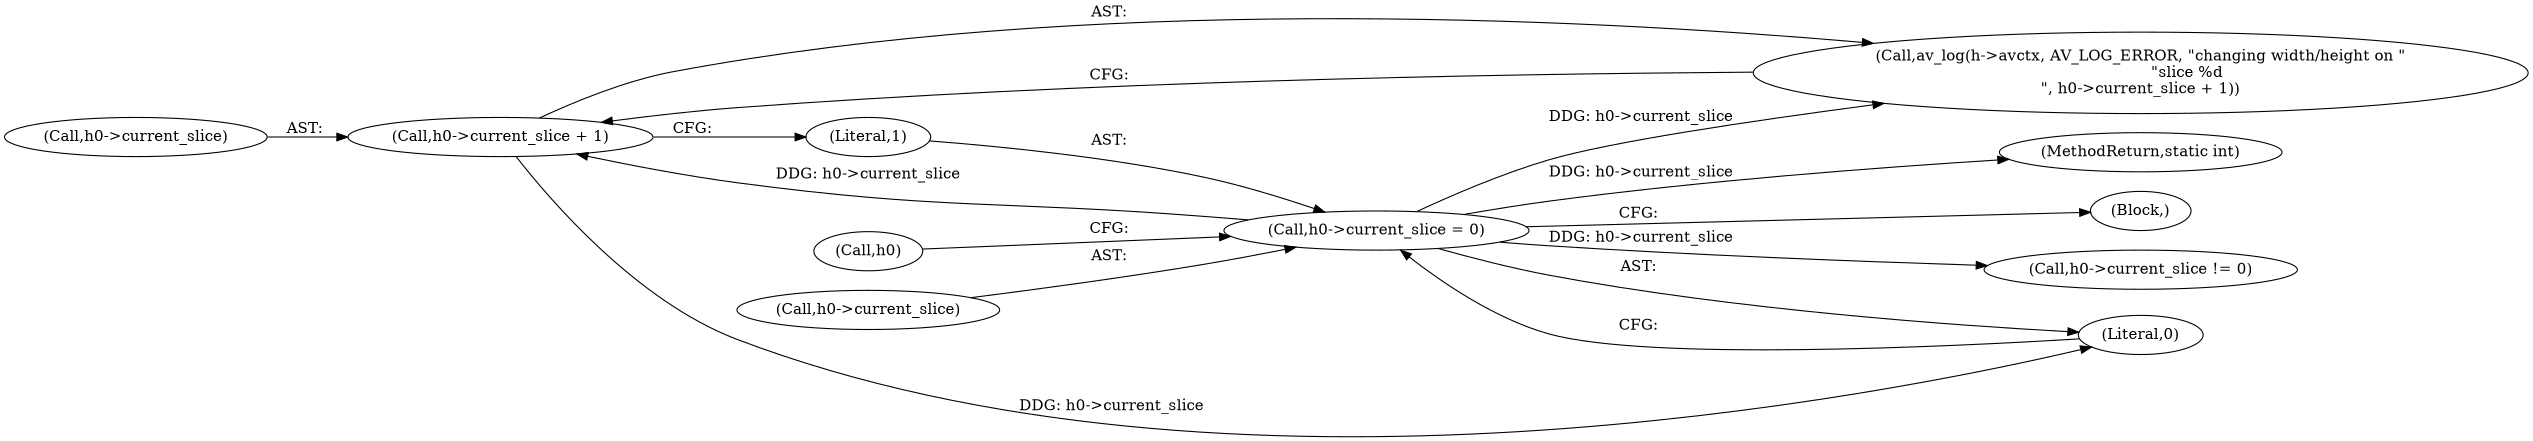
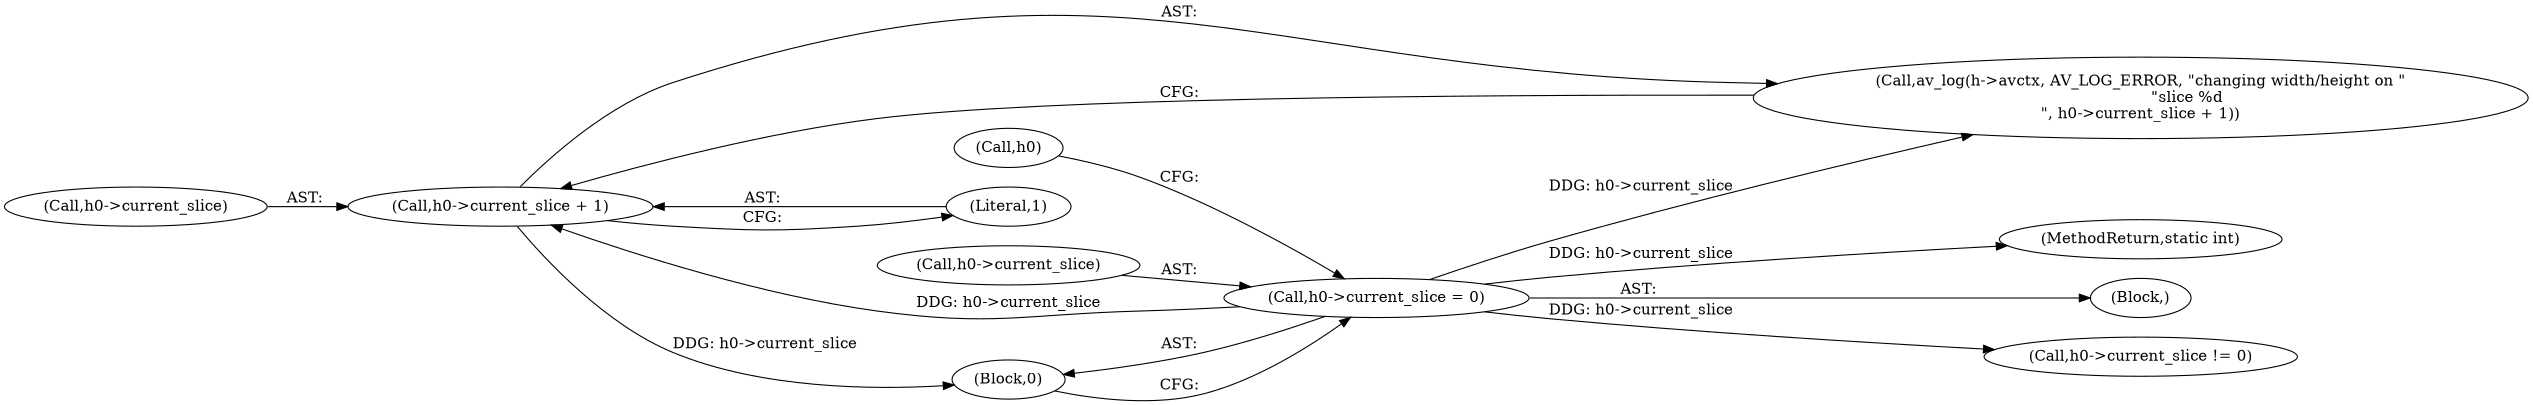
(1124, 163) -> (805, 207)
(1641, 214) -> (1641, 290)
(2141, 335) -> (1009, 380)
